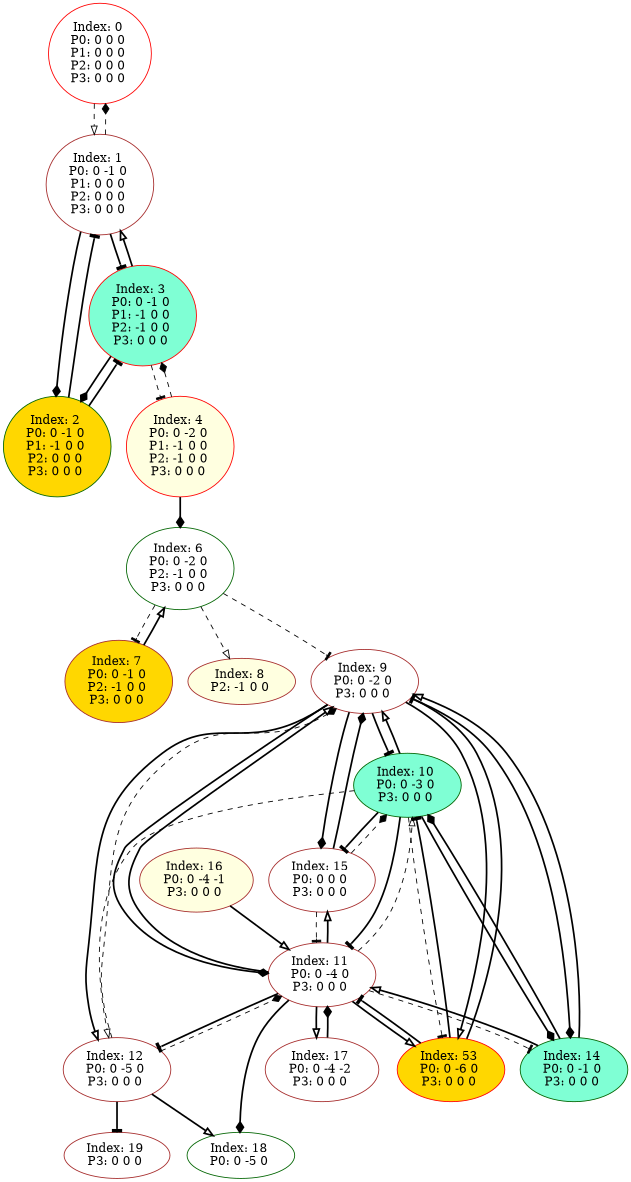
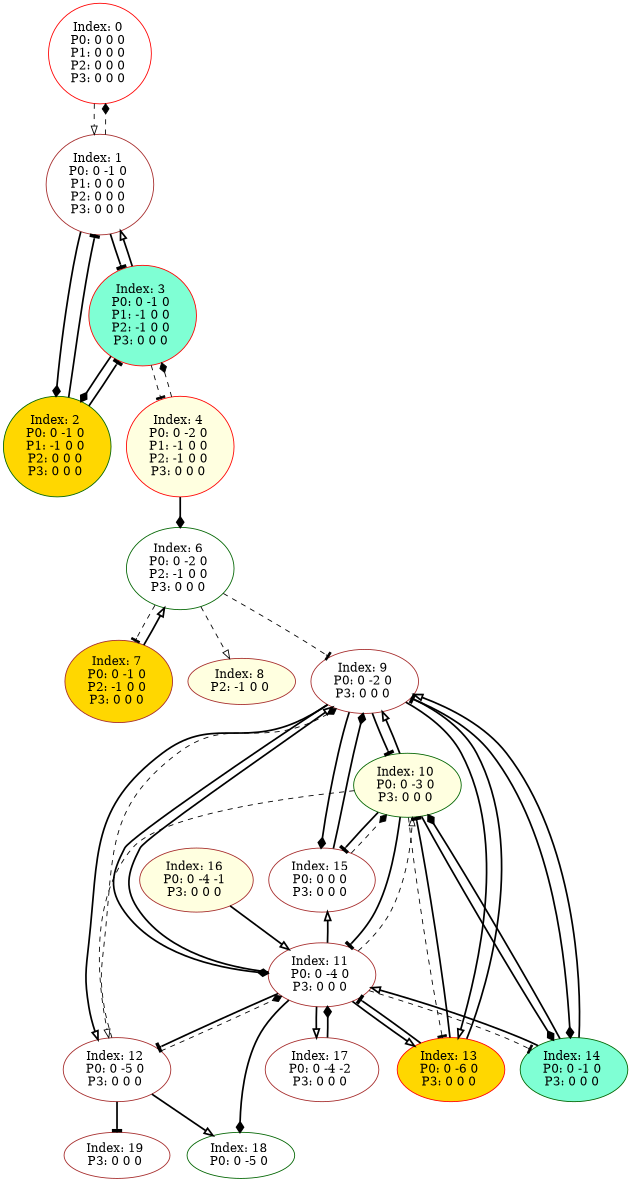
(407, 785) -> (407, 785)
(316, 925) -> none
(451, 1070) -> (451, 1070)
